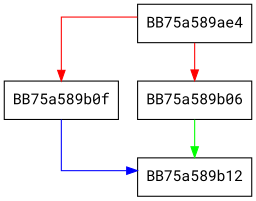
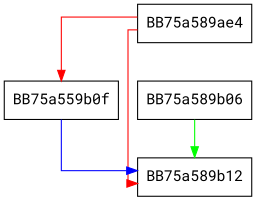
(195, 56) -> (128, 102)
(61, 100) -> (61, 100)
